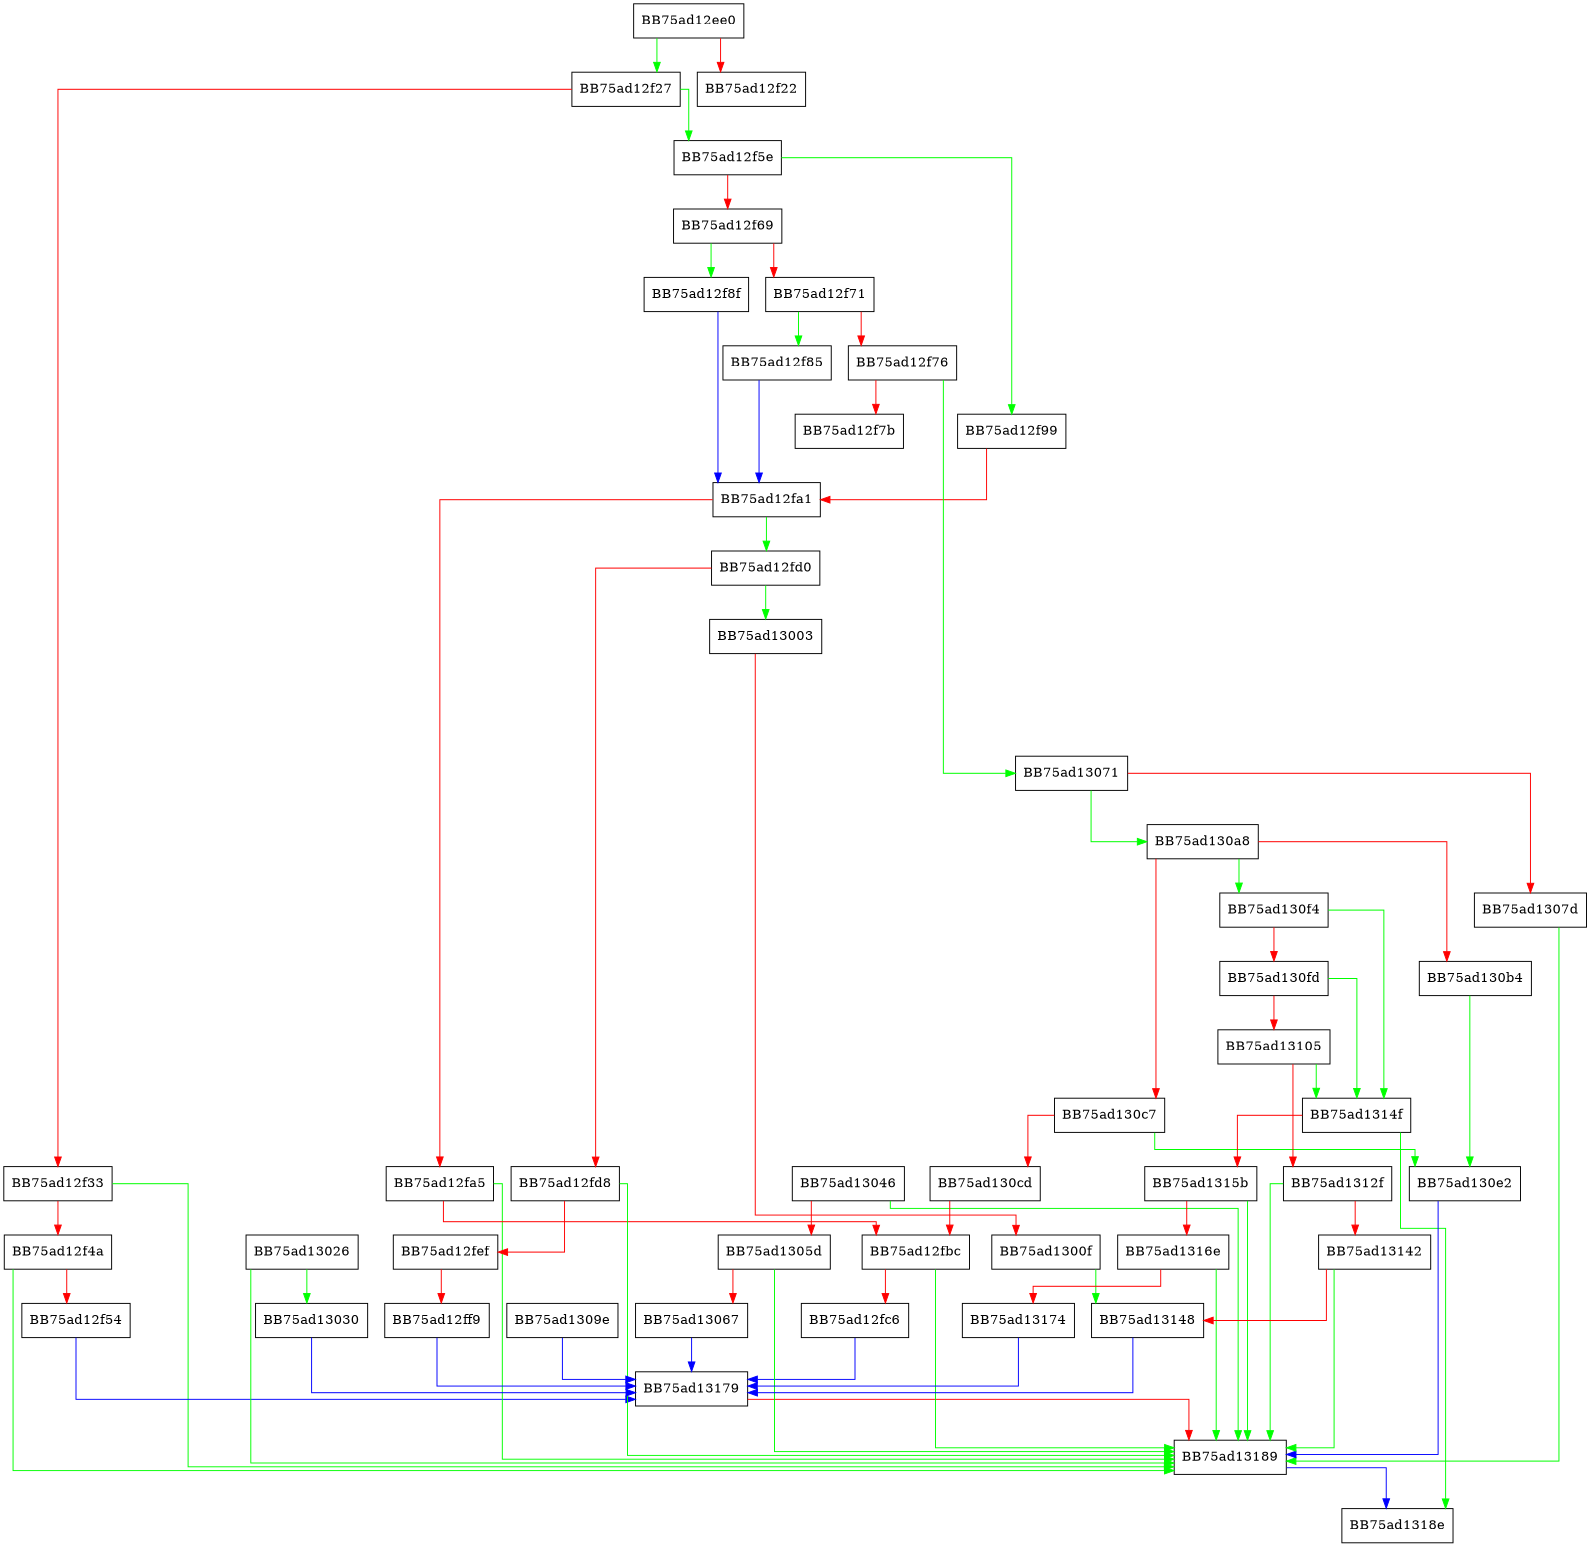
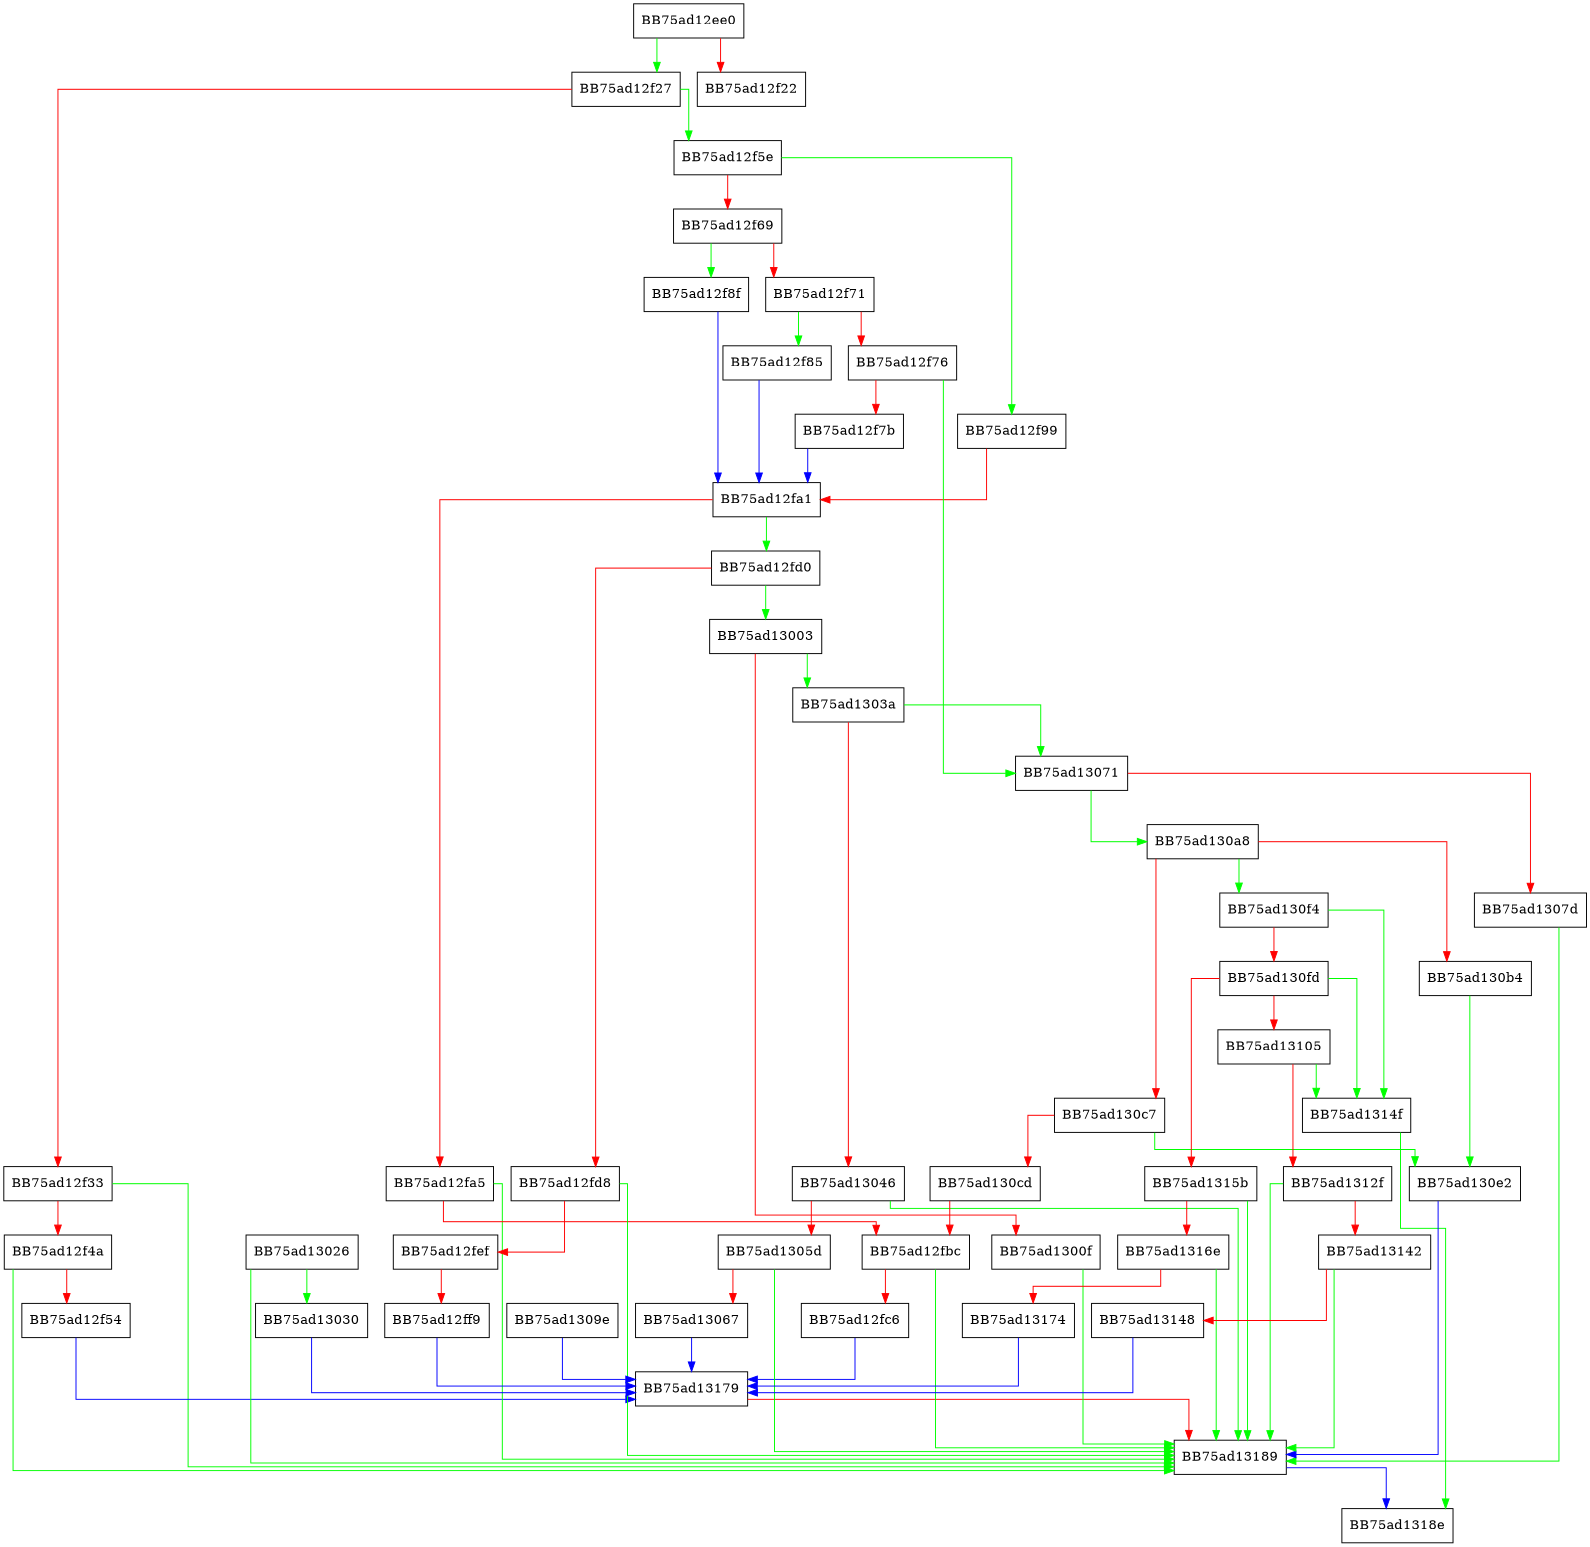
none -> (808, 461)
none -> (848, 705)
(1249, 1115) -> (1191, 1054)
(1096, 1280) -> (1083, 1385)
